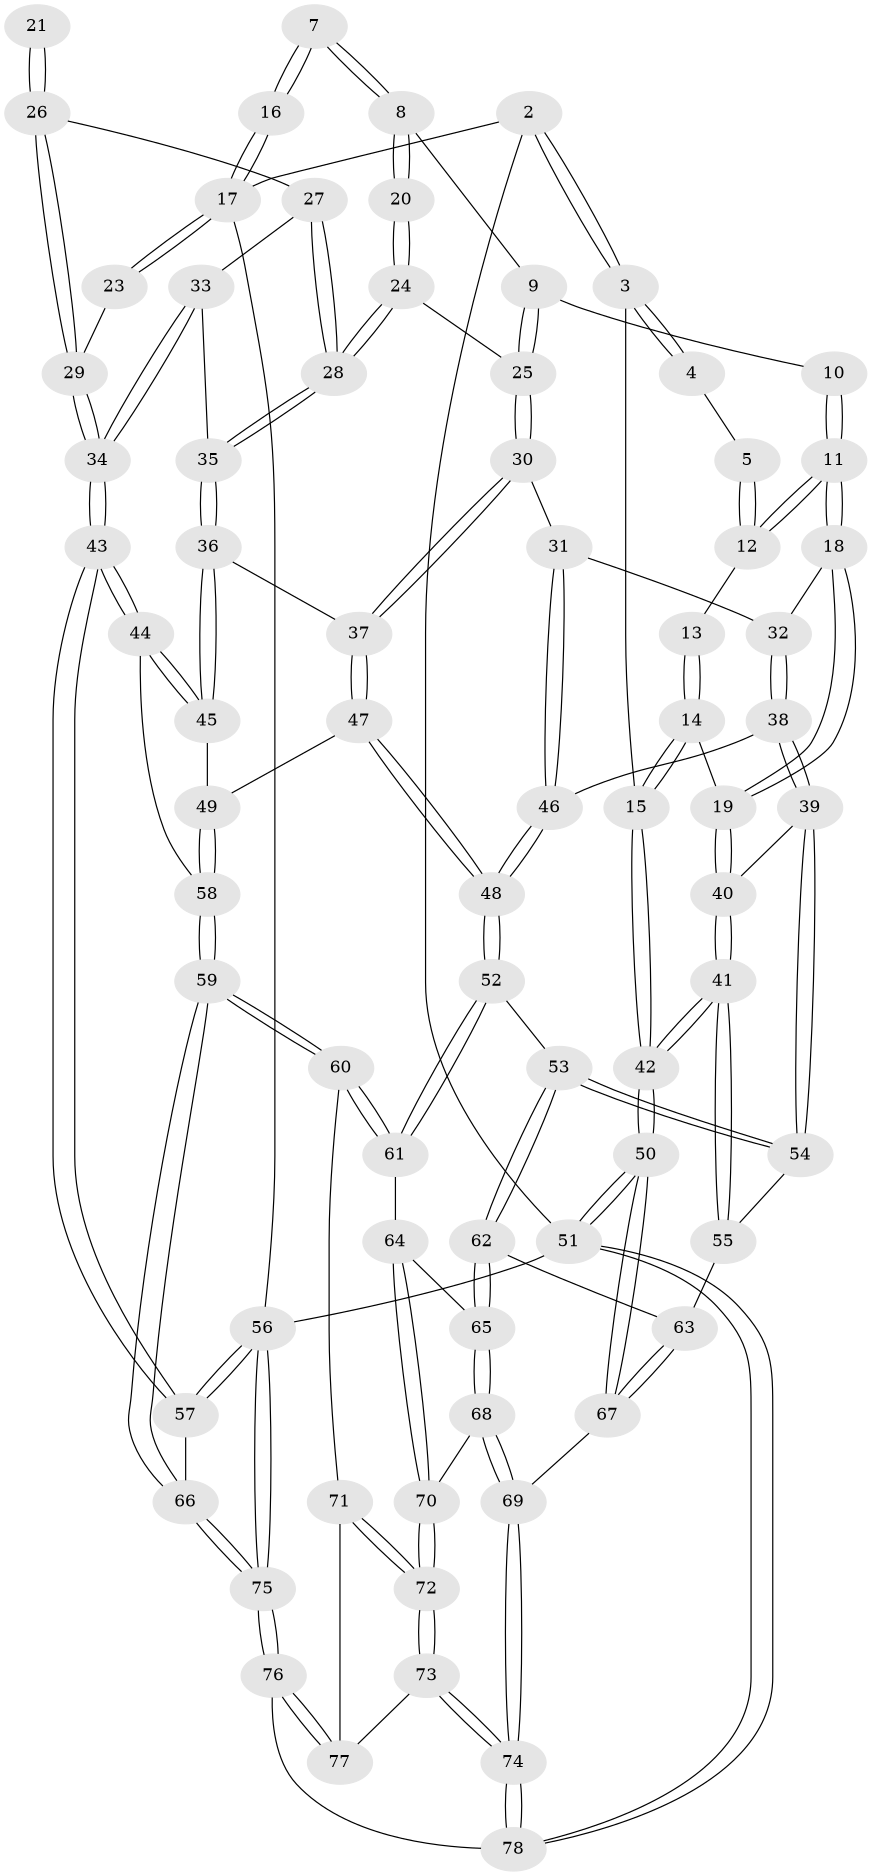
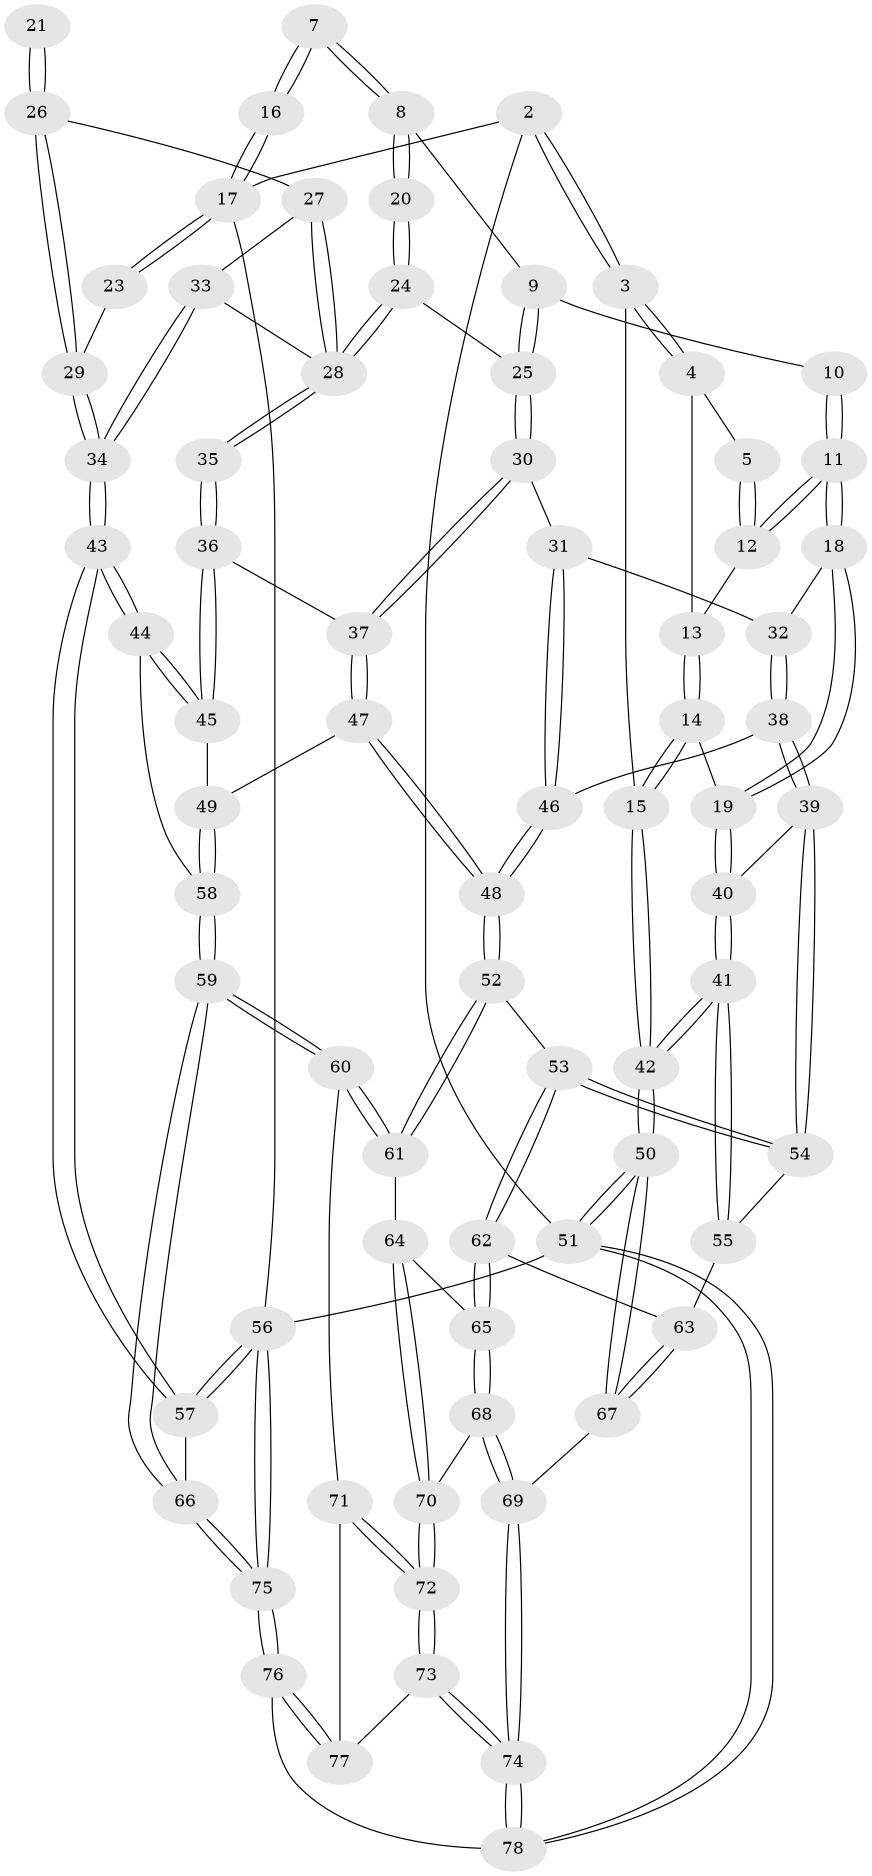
(205, 374) -> (268, 330)
none -> (692, 504)
